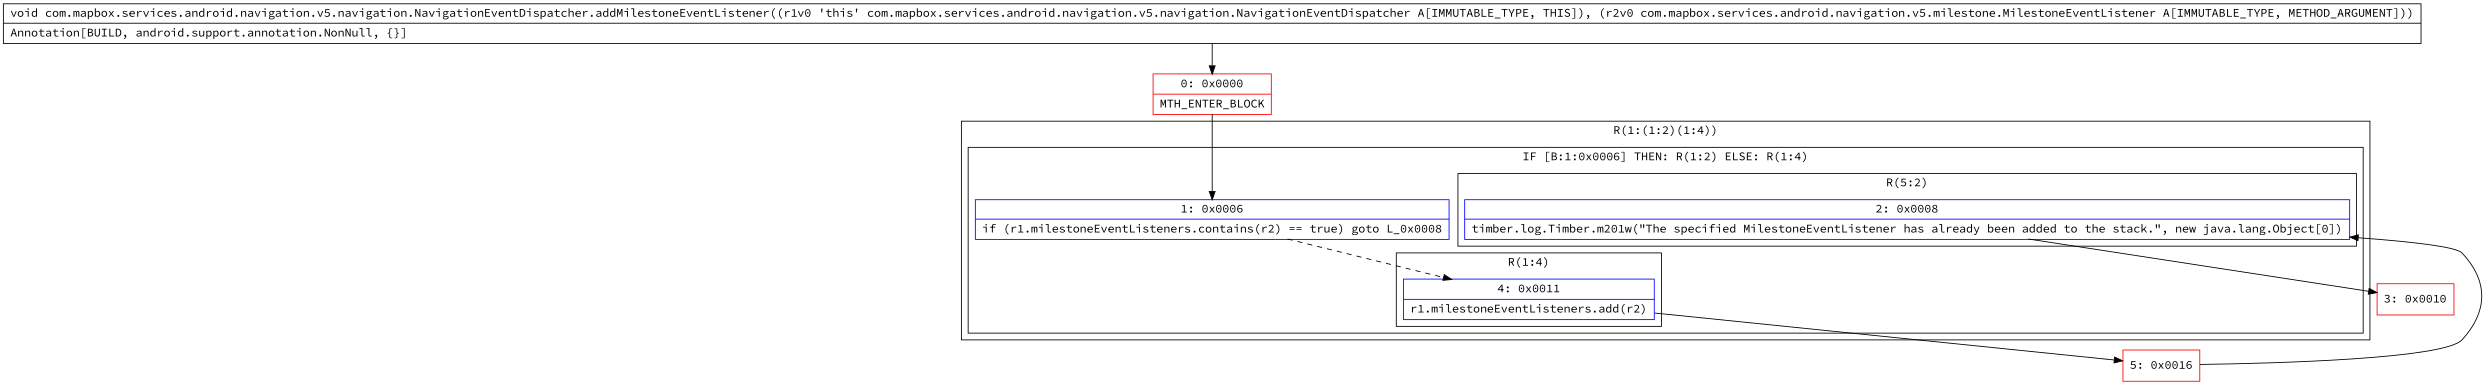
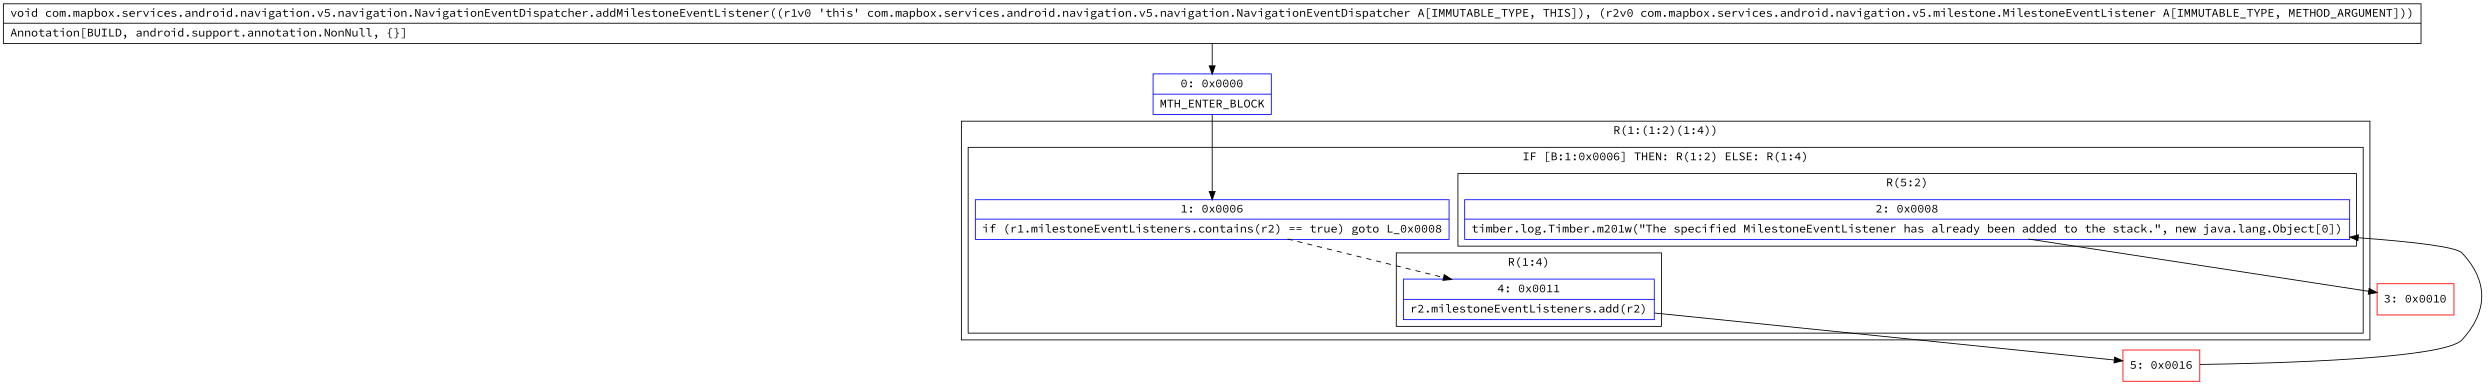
(1212, 94) -> (1212, 94)
(1529, 309) -> (1529, 309)
